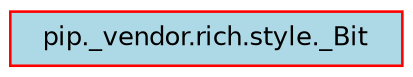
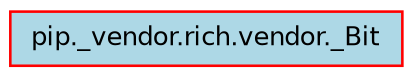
(206, 39) -> (206, 39)
